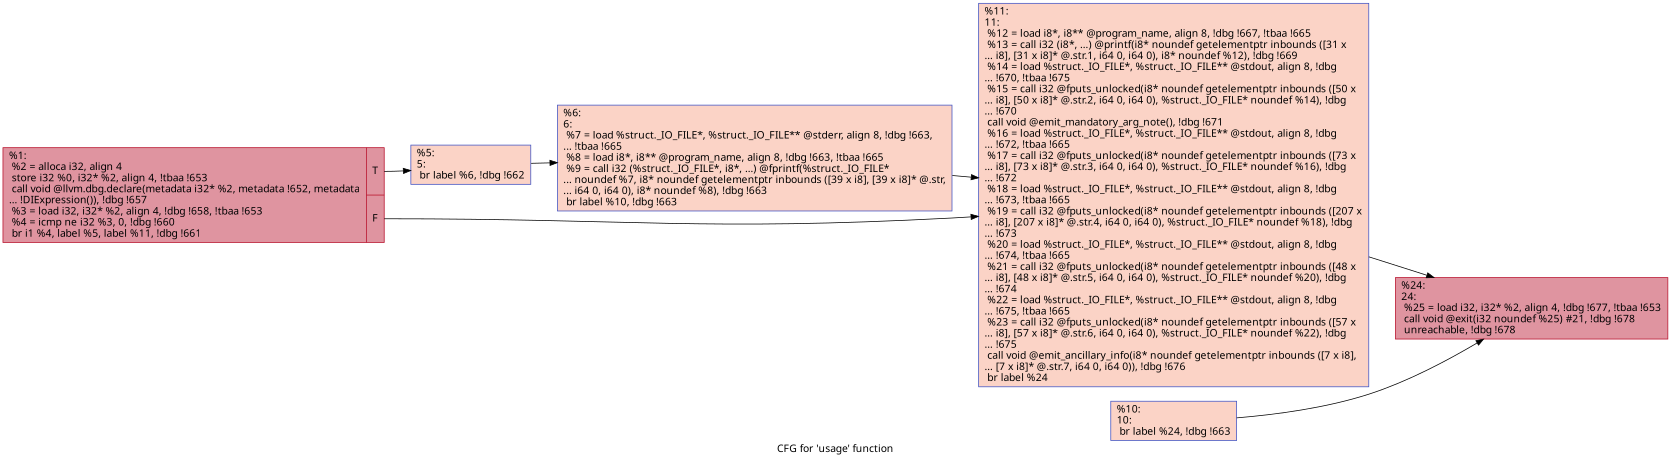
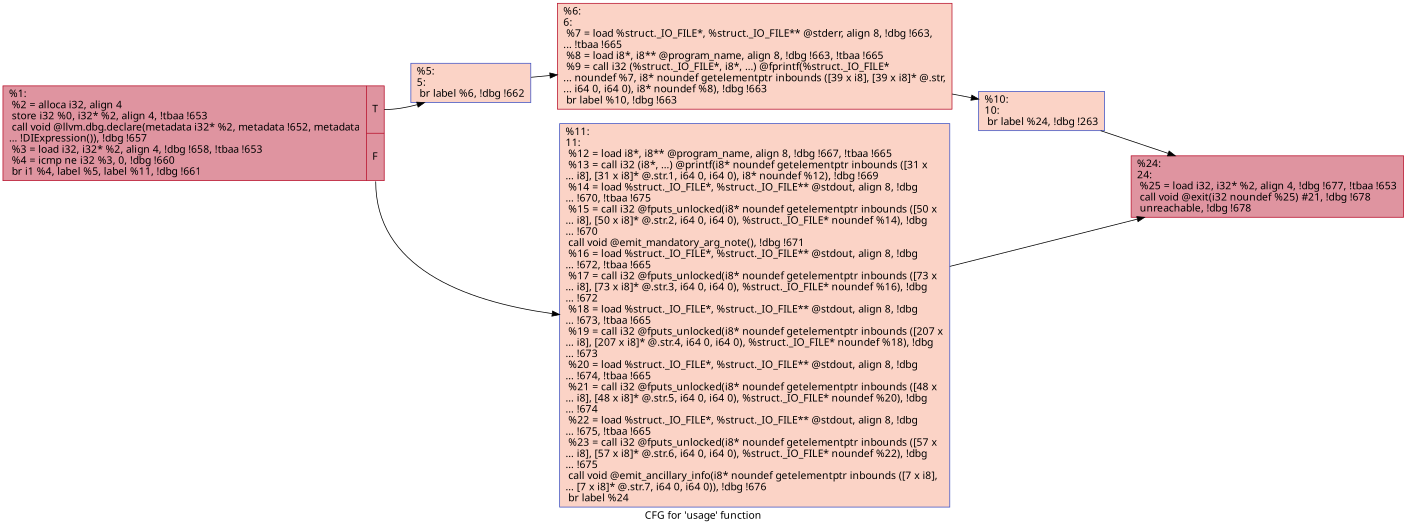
(755, 158) -> (755, 56)
(962, 176) -> (962, 96)
(1174, 432) -> (1042, 122)
